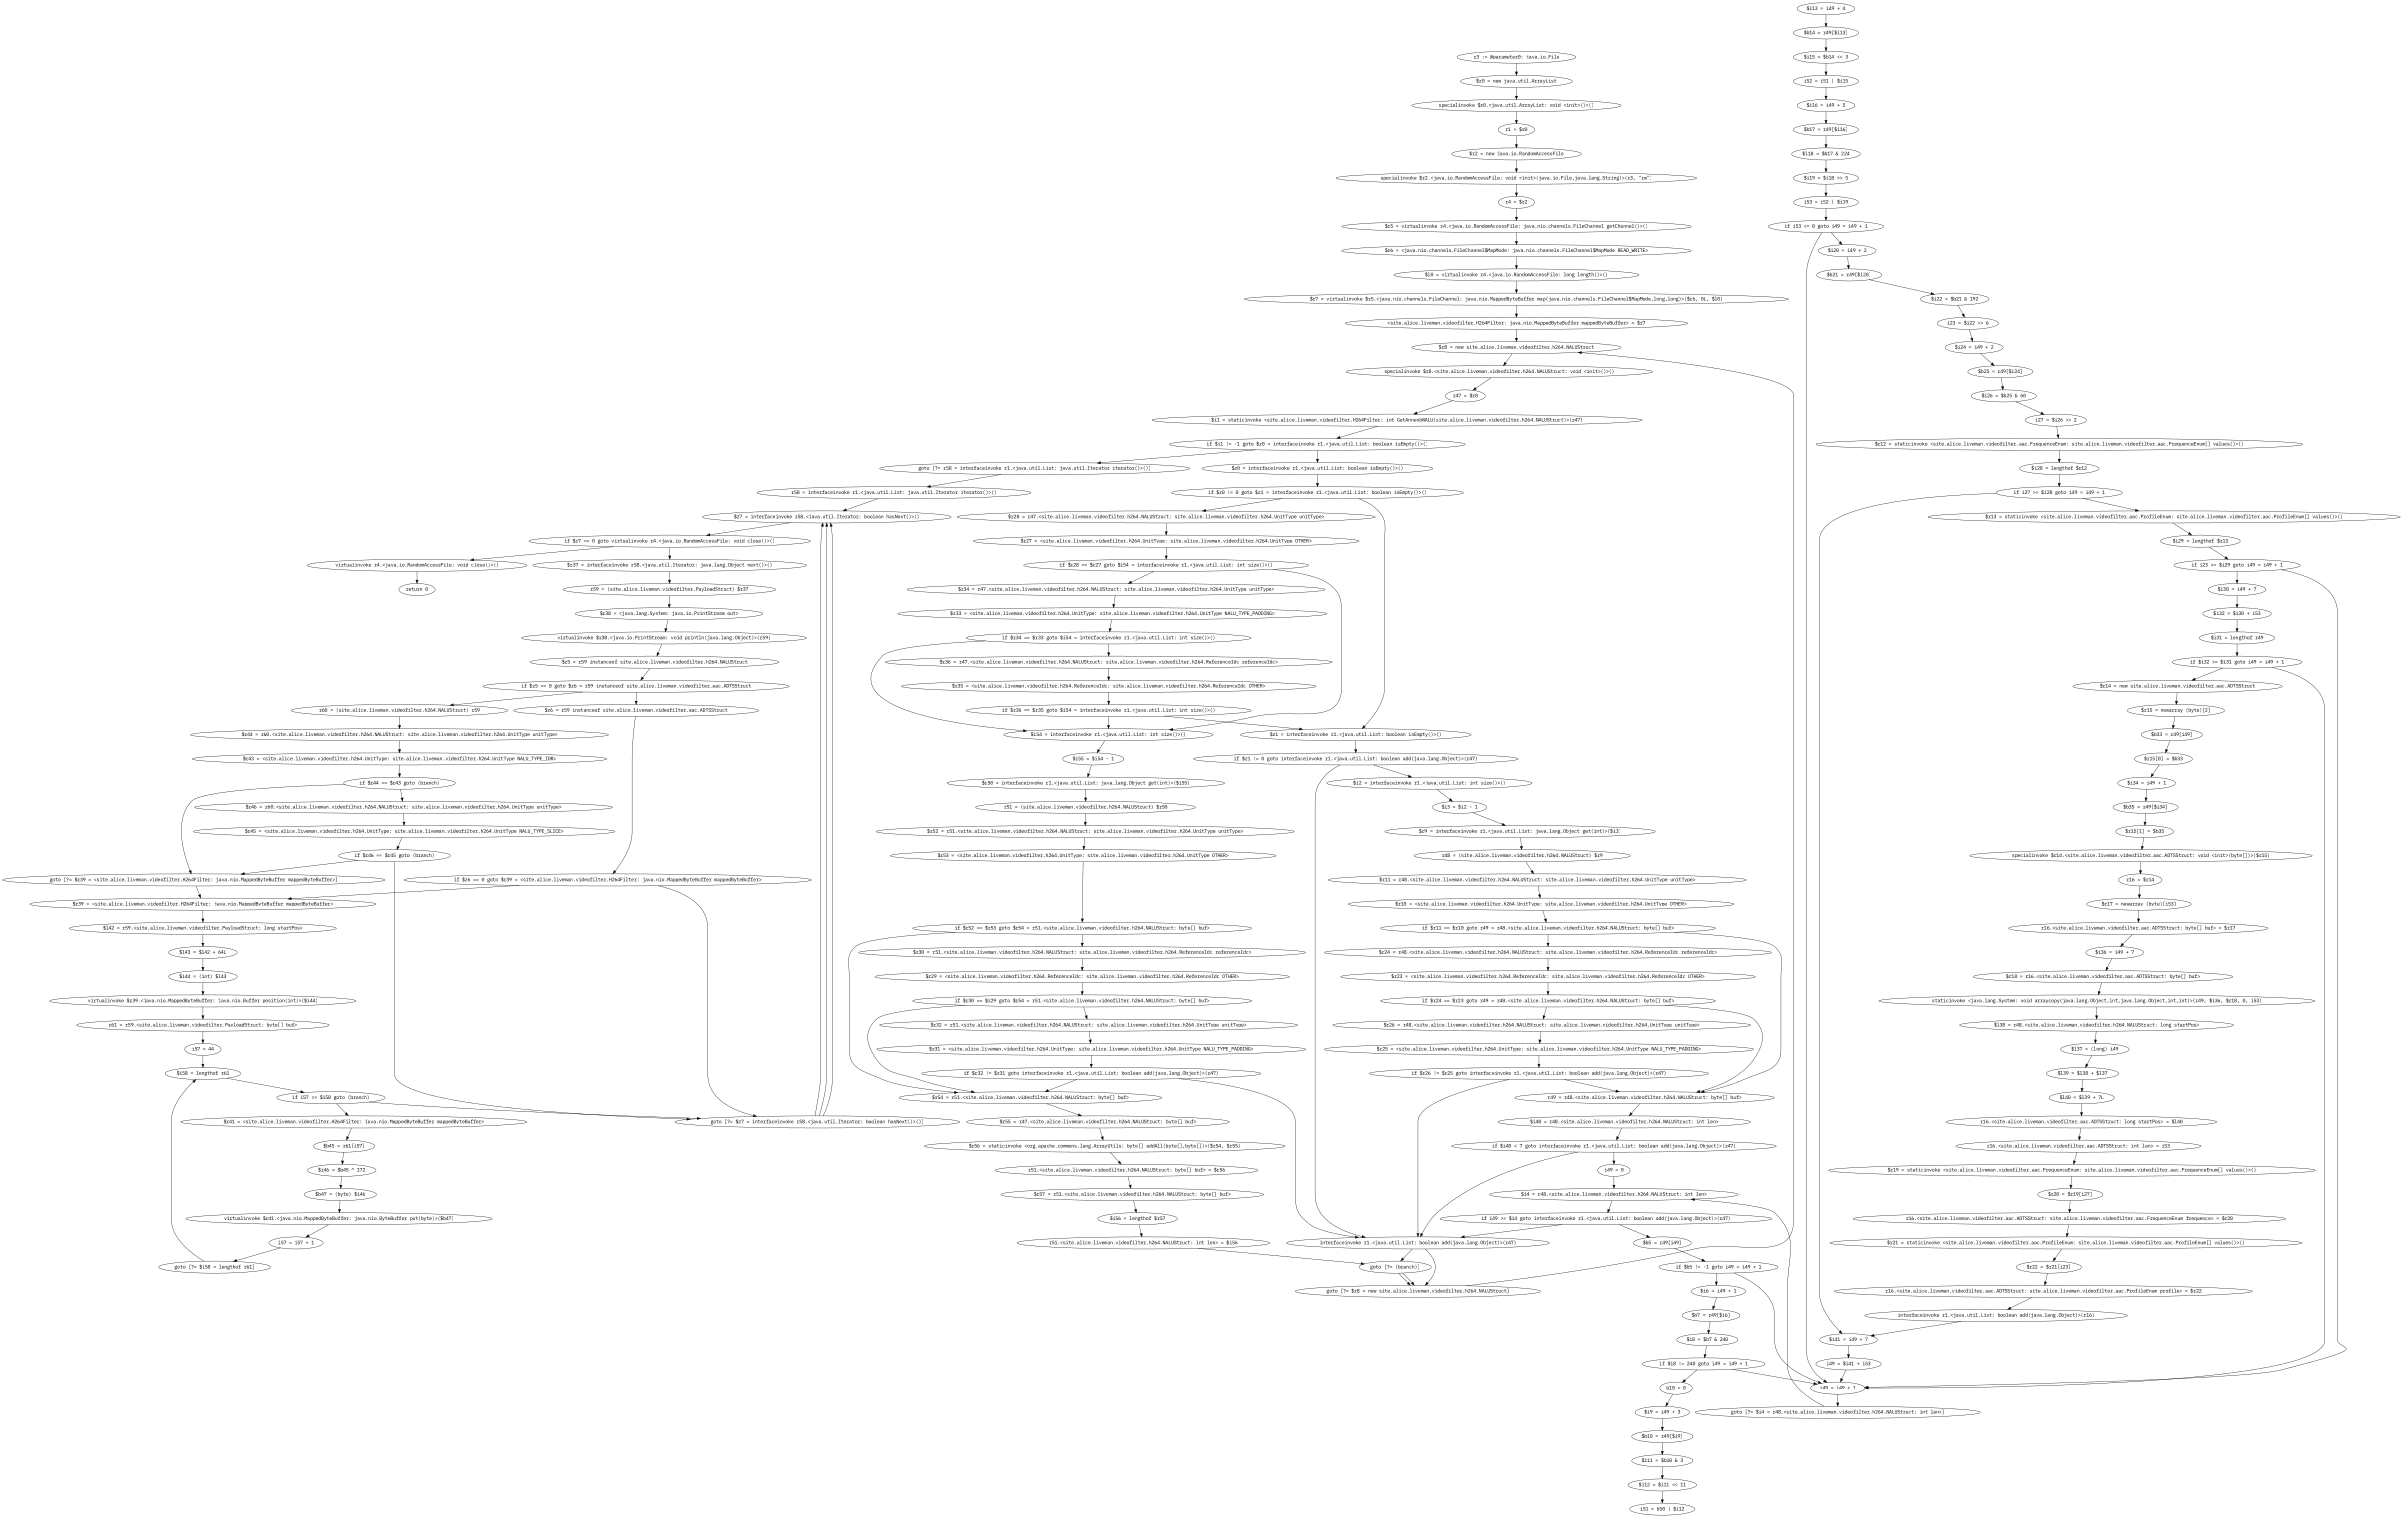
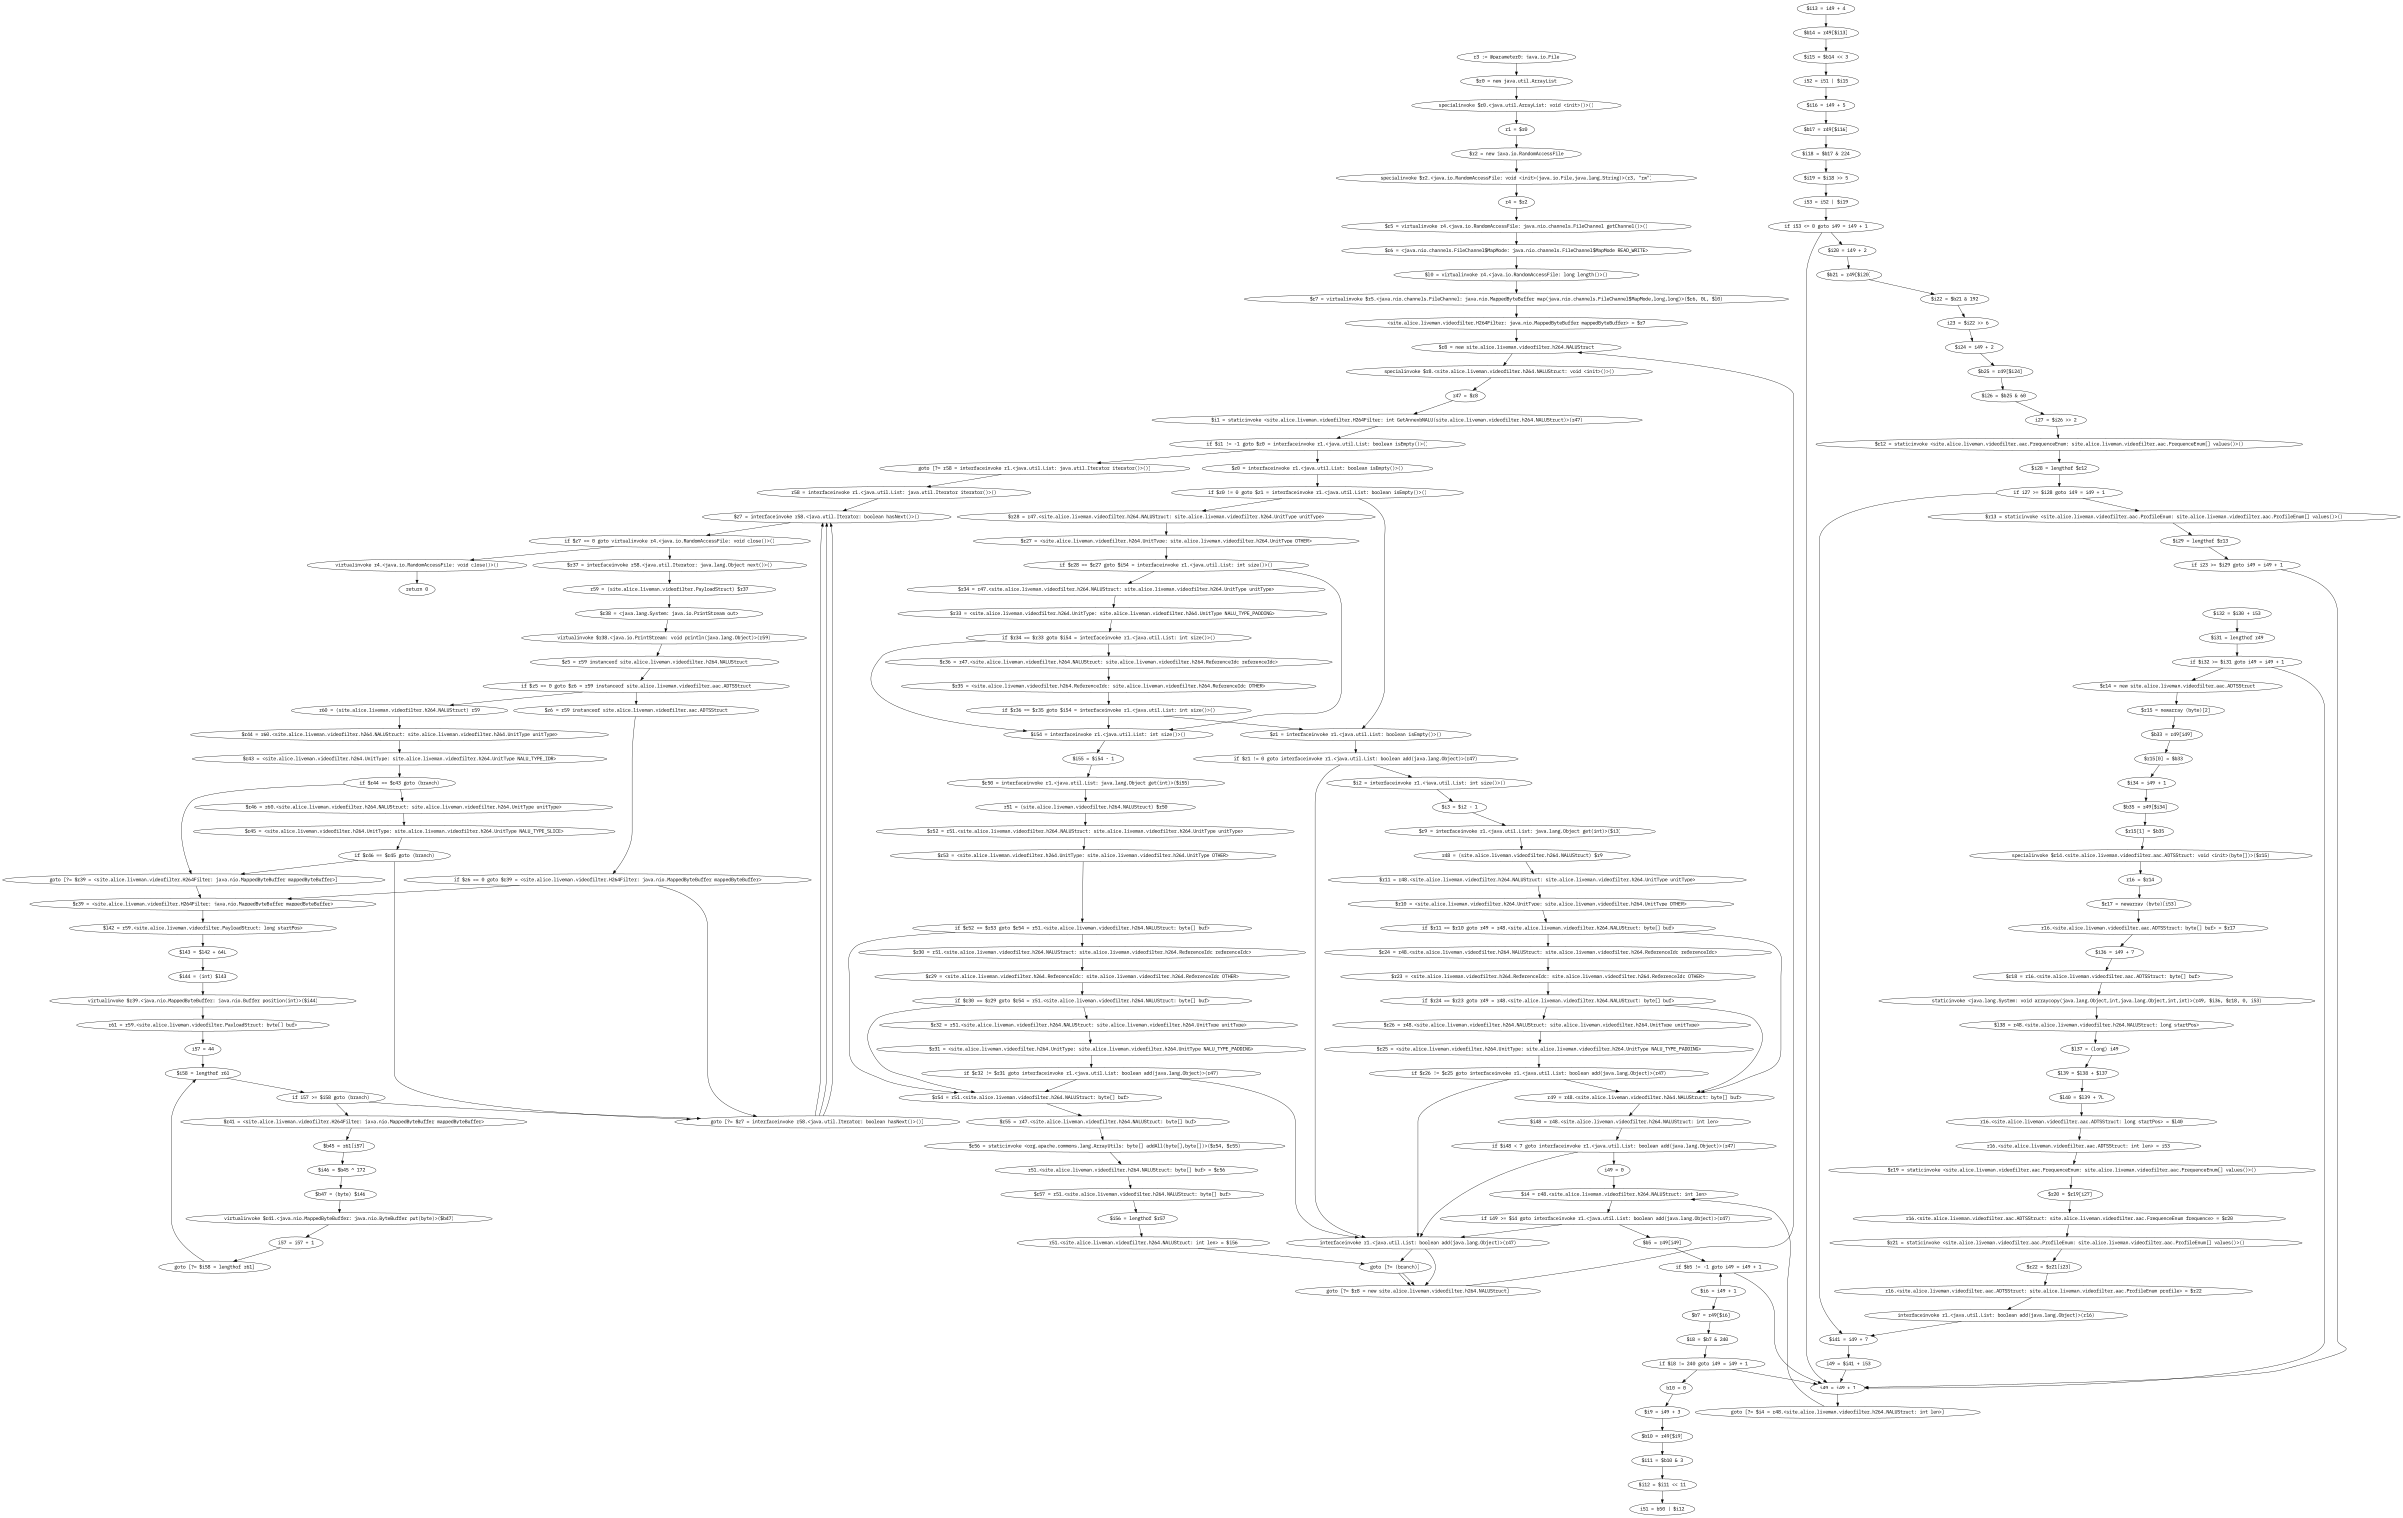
(2237, 590) -> none
(1716, 1278) -> (1721, 1281)
